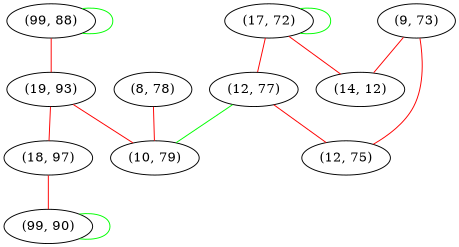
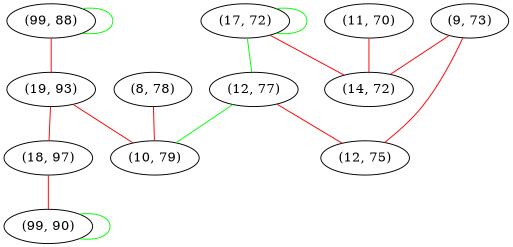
none -> (369, 21)
(261, 55) -> (250, 55)
(360, 89) -> (369, 89)
